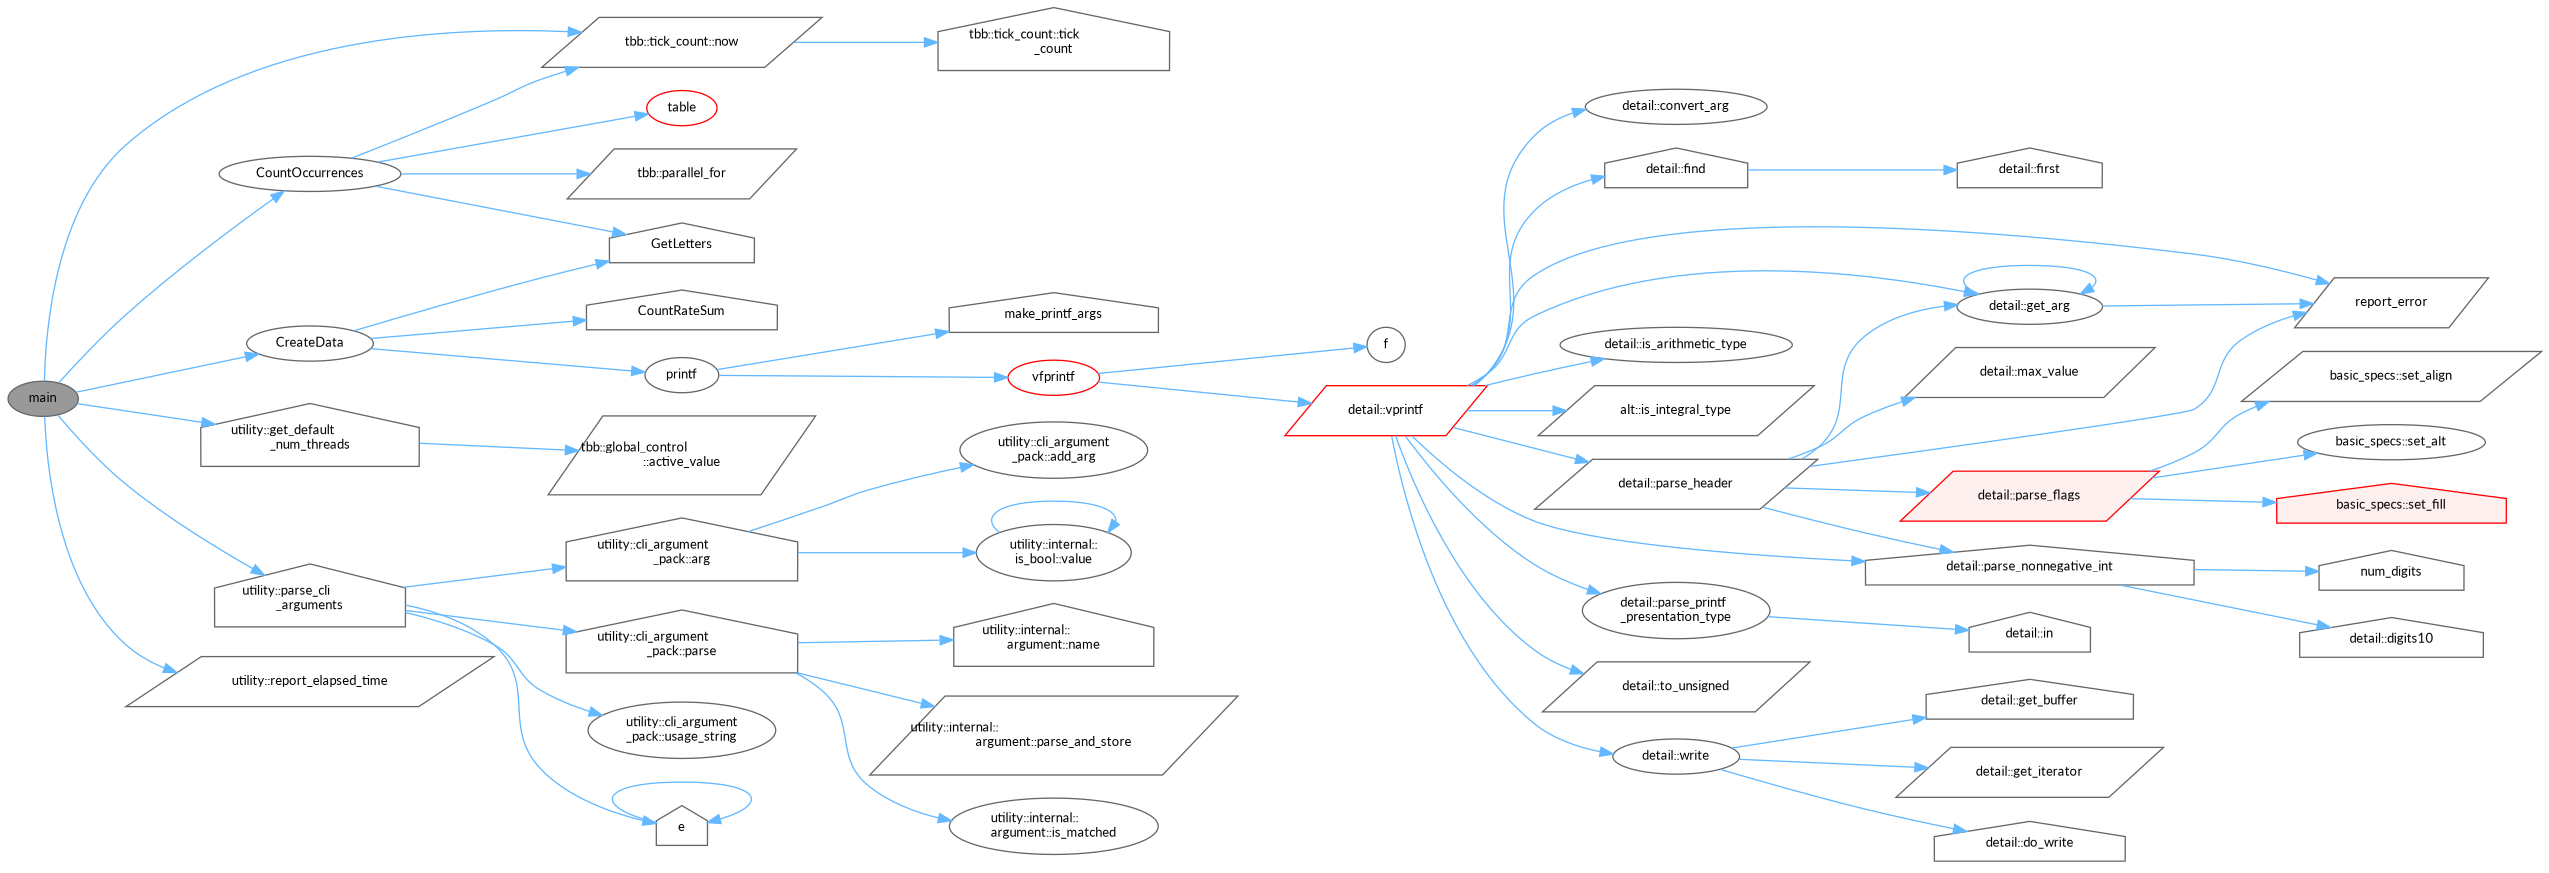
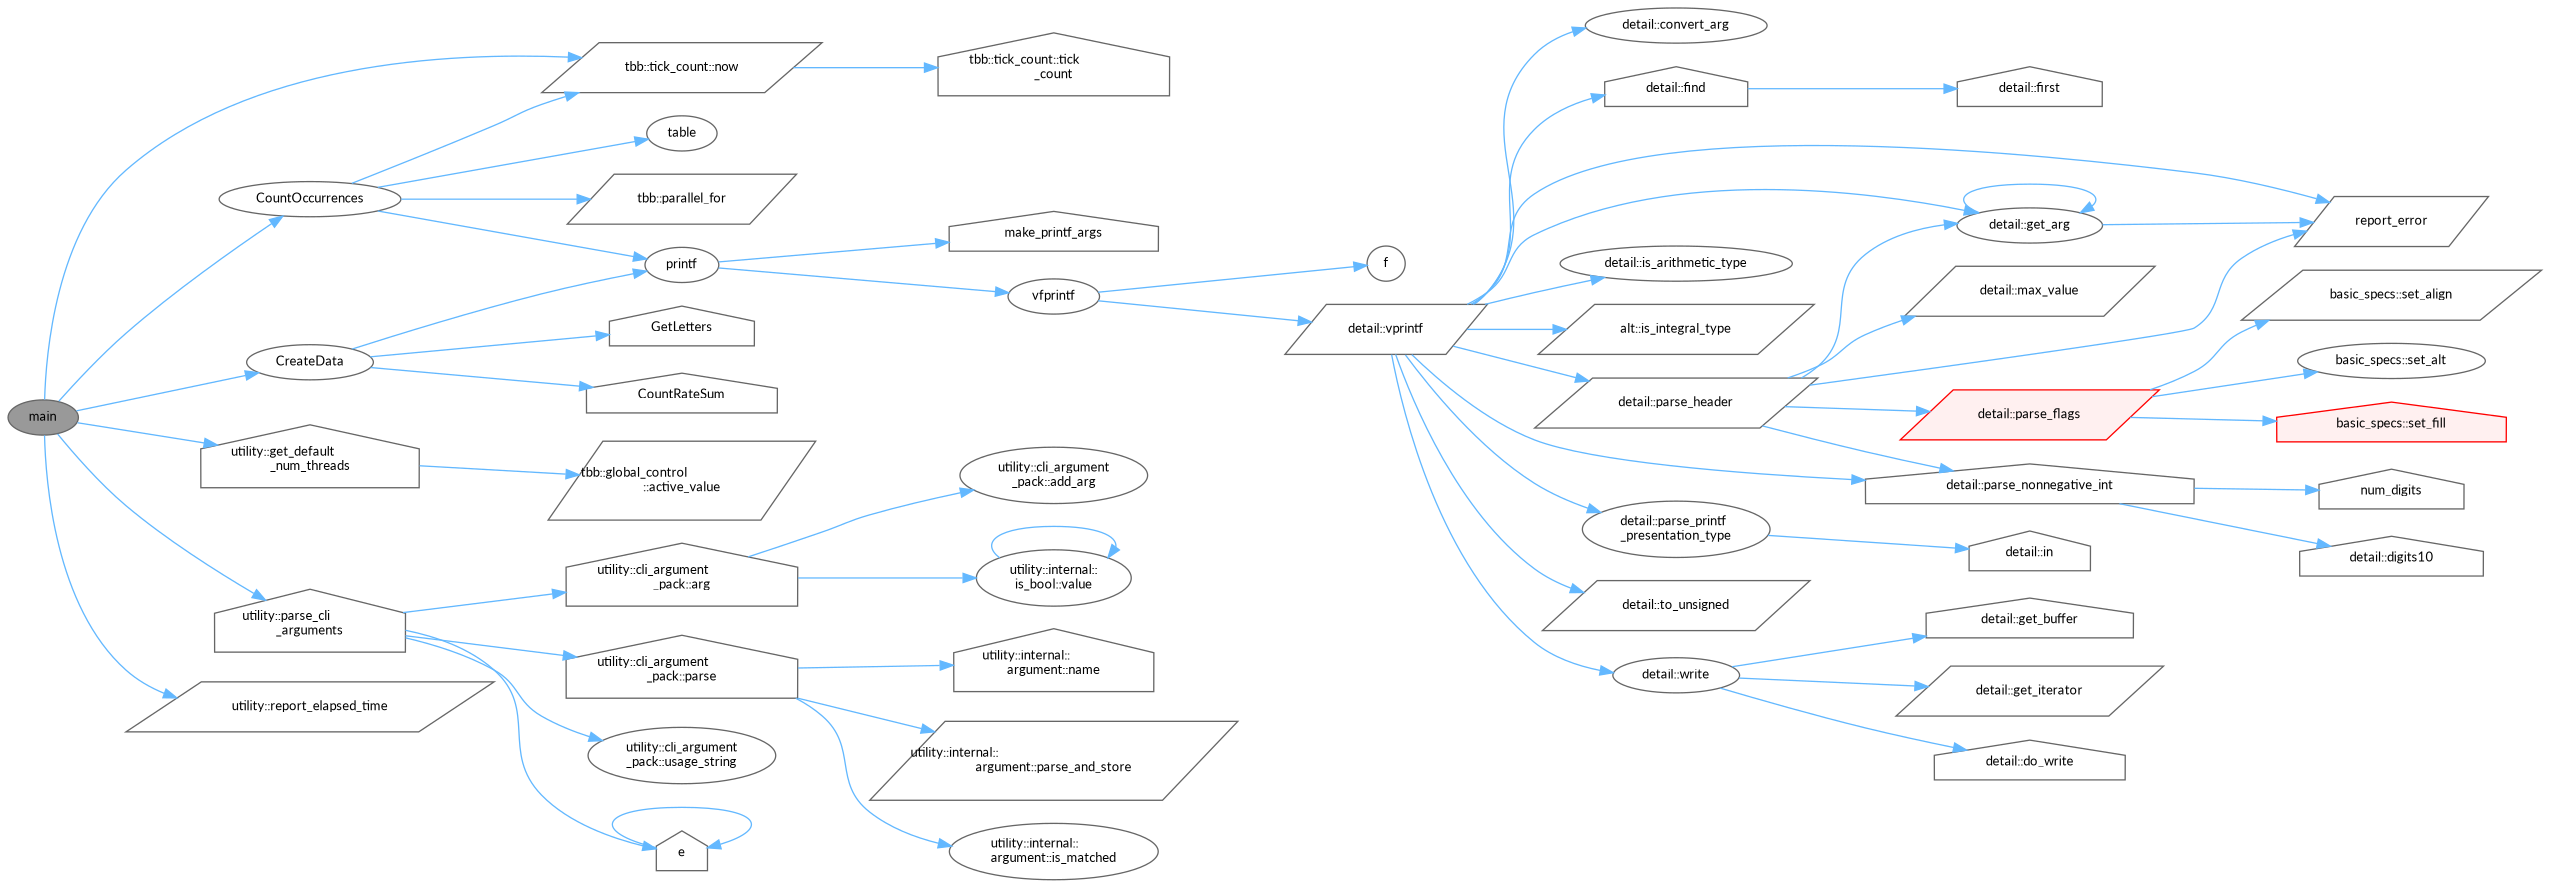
(682, 108) -> (682, 133)
(494, 209) -> (506, 234)
(1054, 378) -> (1054, 297)
(1386, 411) -> (1386, 329)
